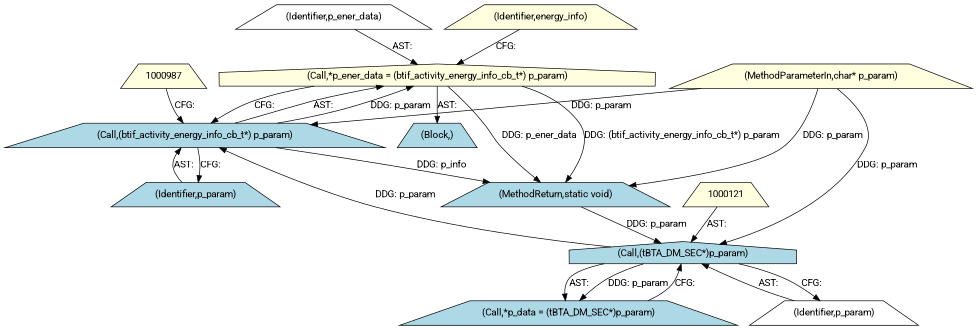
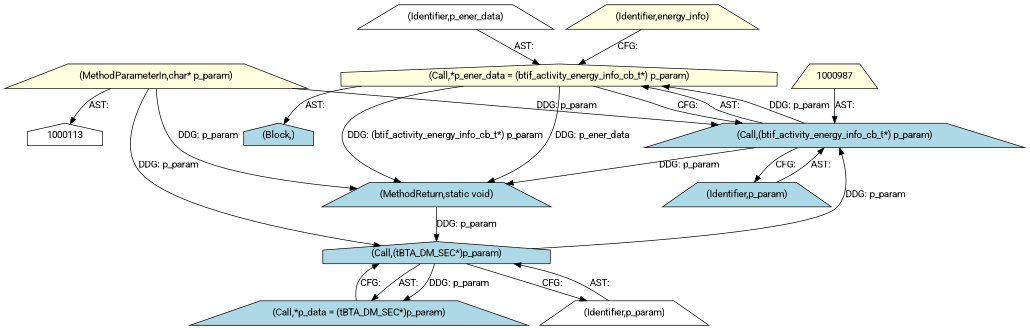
(186, 106) -> (846, 106)
none -> (65, 135)
(437, 135) -> (279, 135)
(442, 165) -> (689, 165)
(726, 195) -> none
